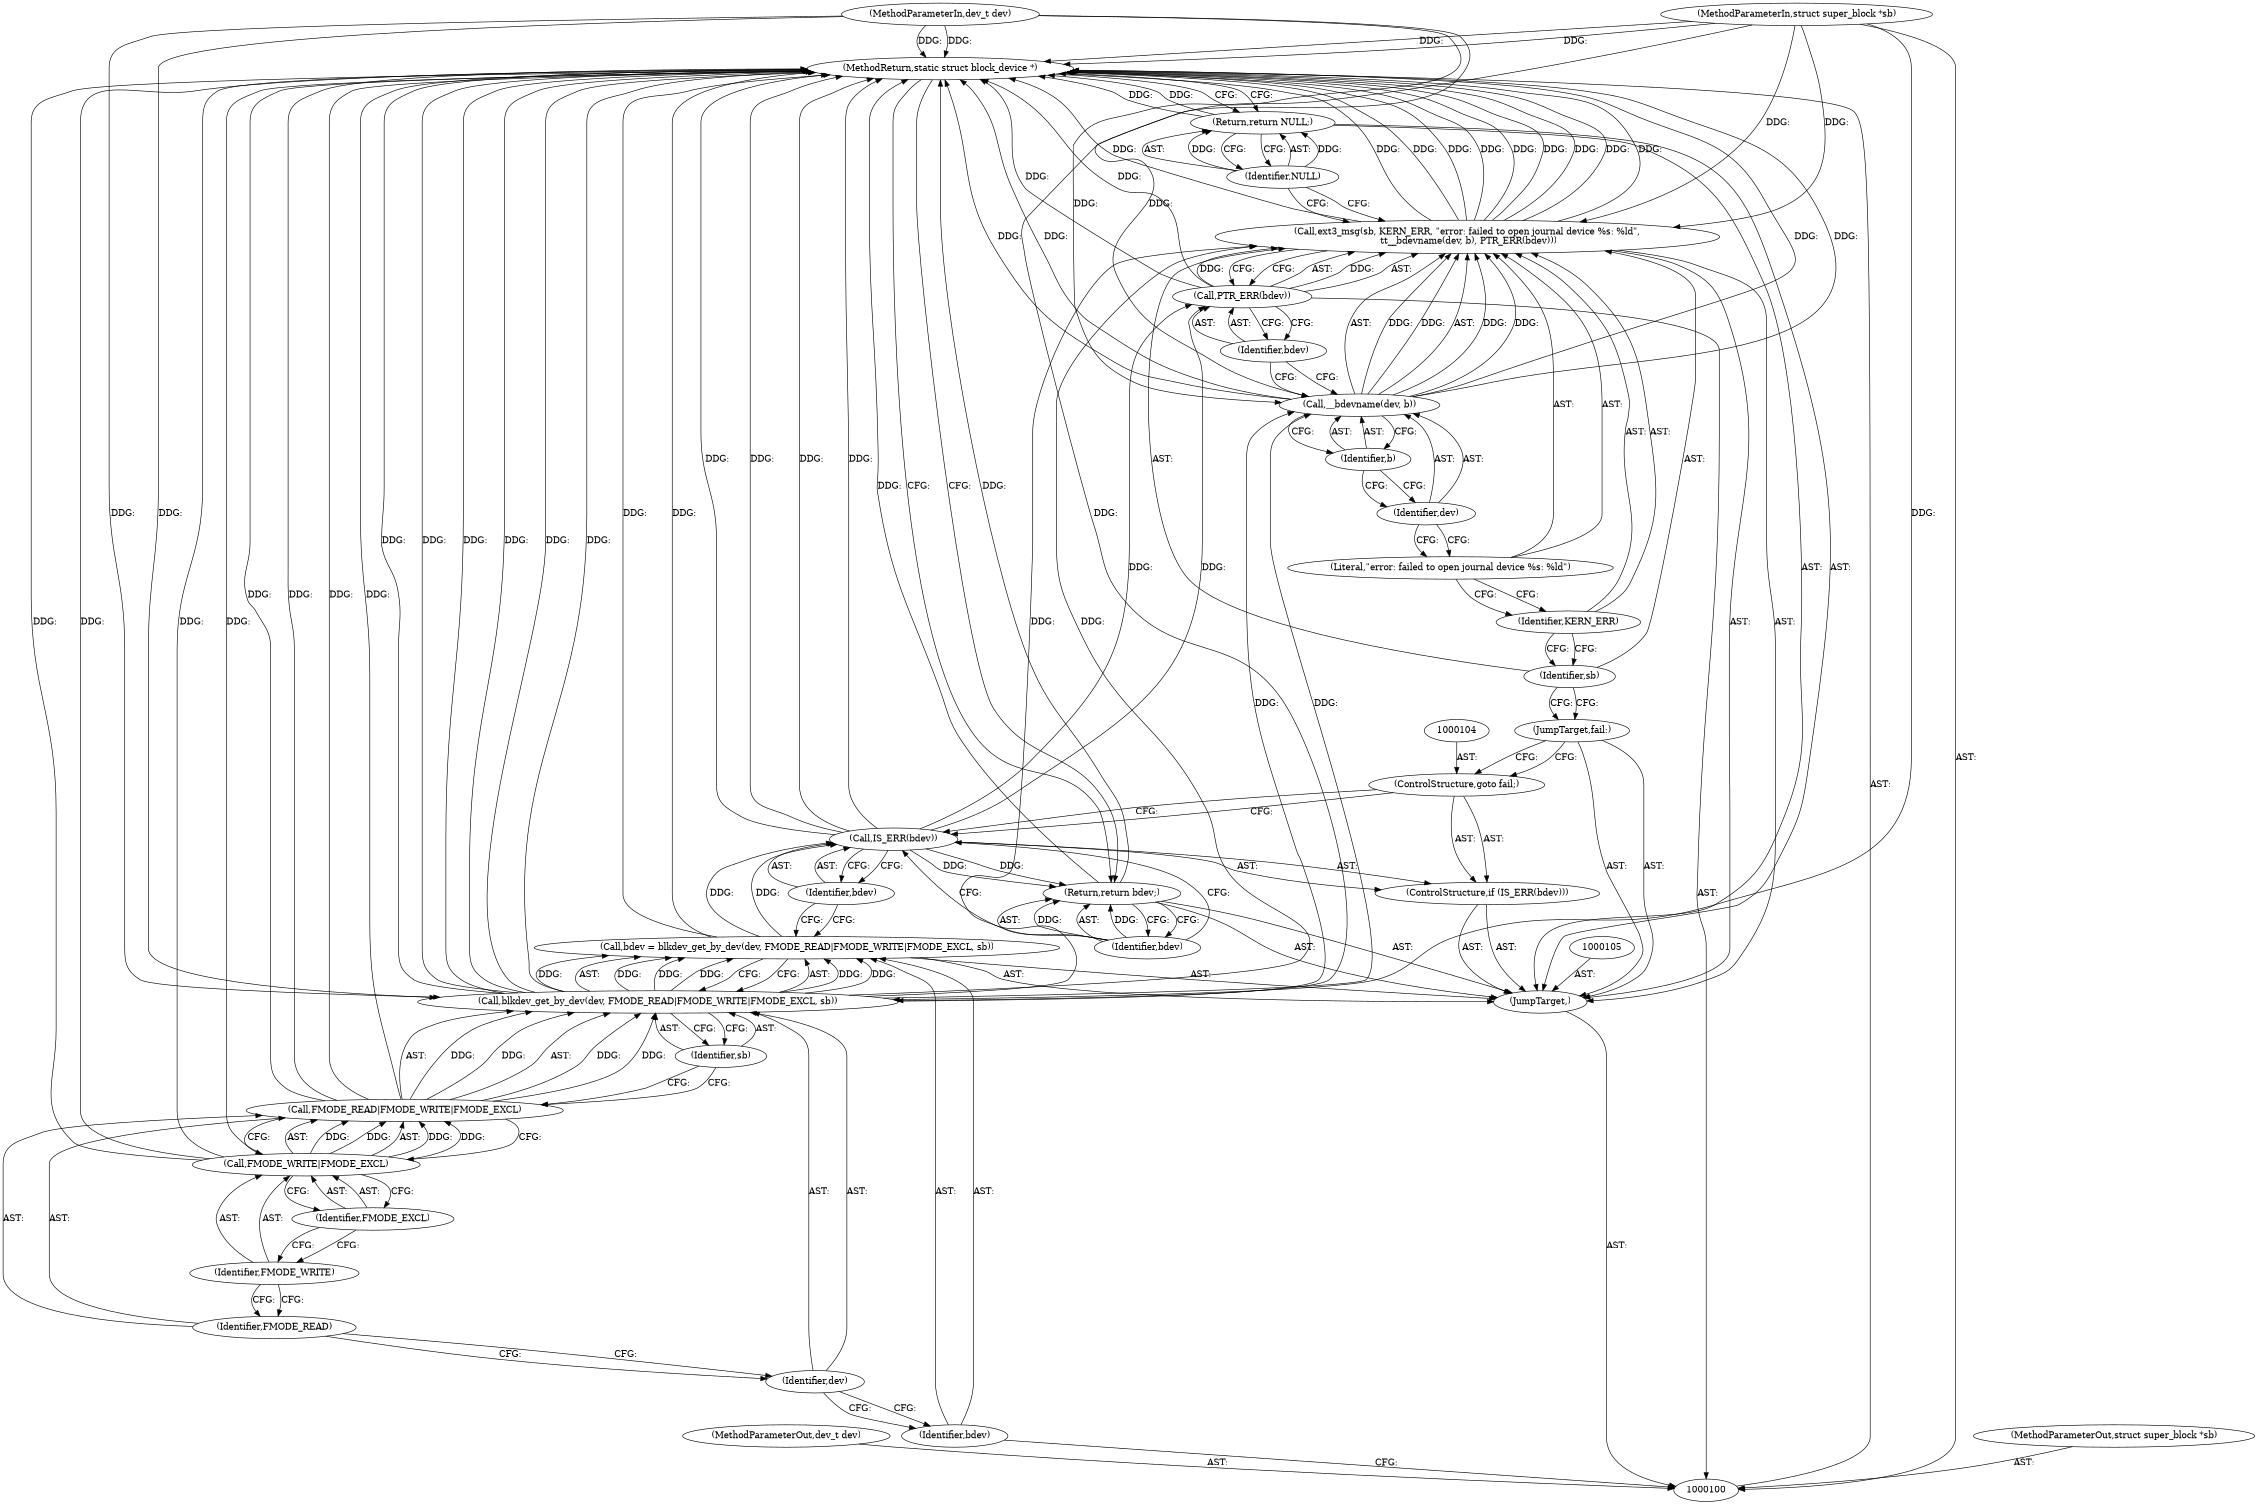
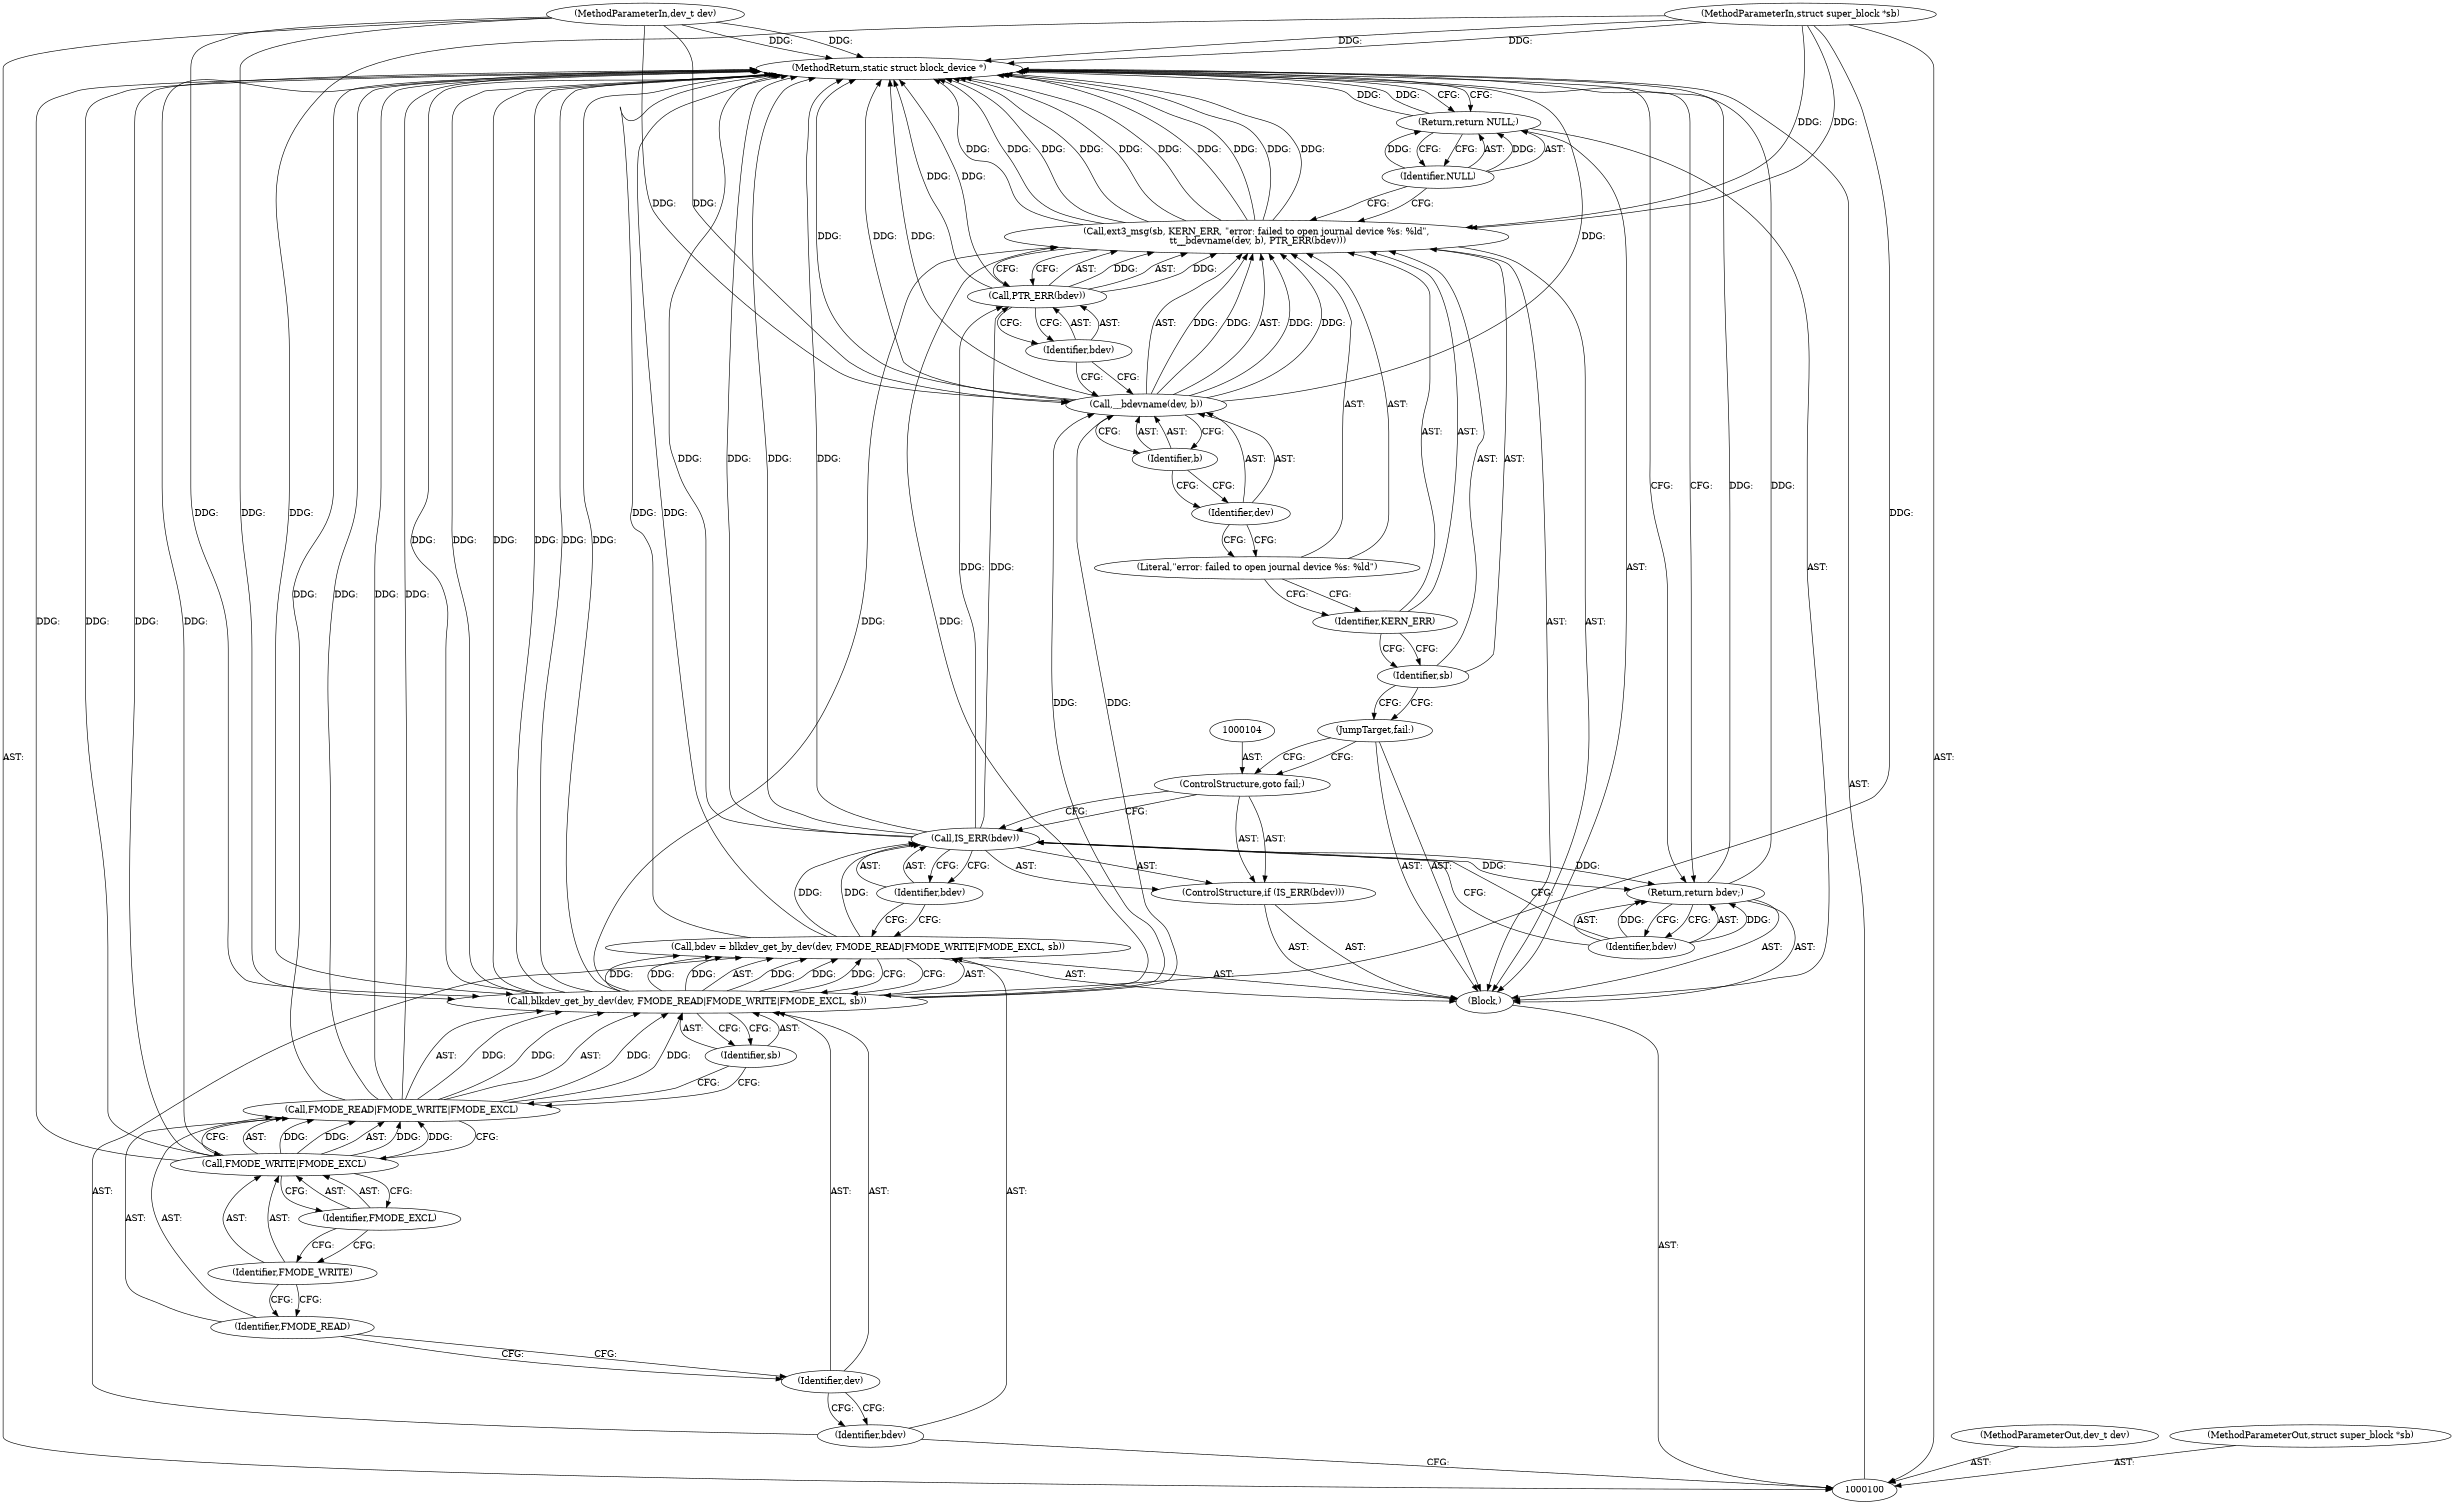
(1707, 703) -> (3, 1388)
(1602, 948) -> none
(1540, 1002) -> (1485, 1002)
